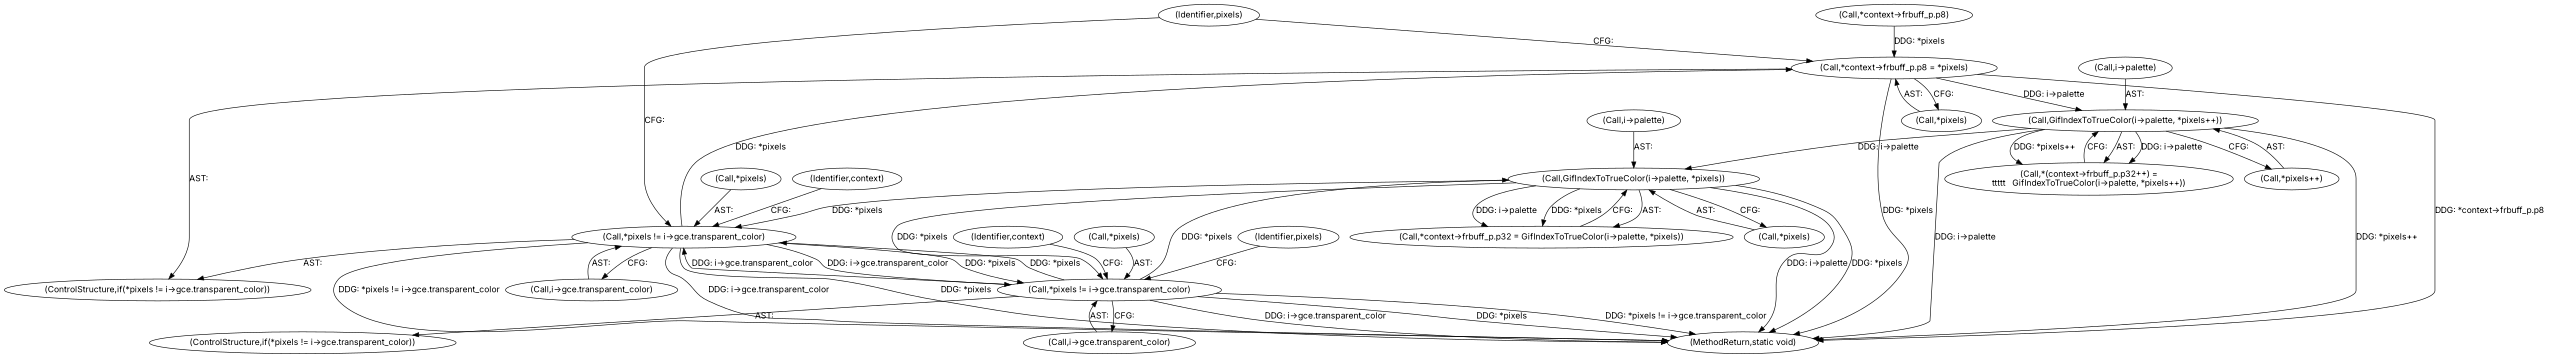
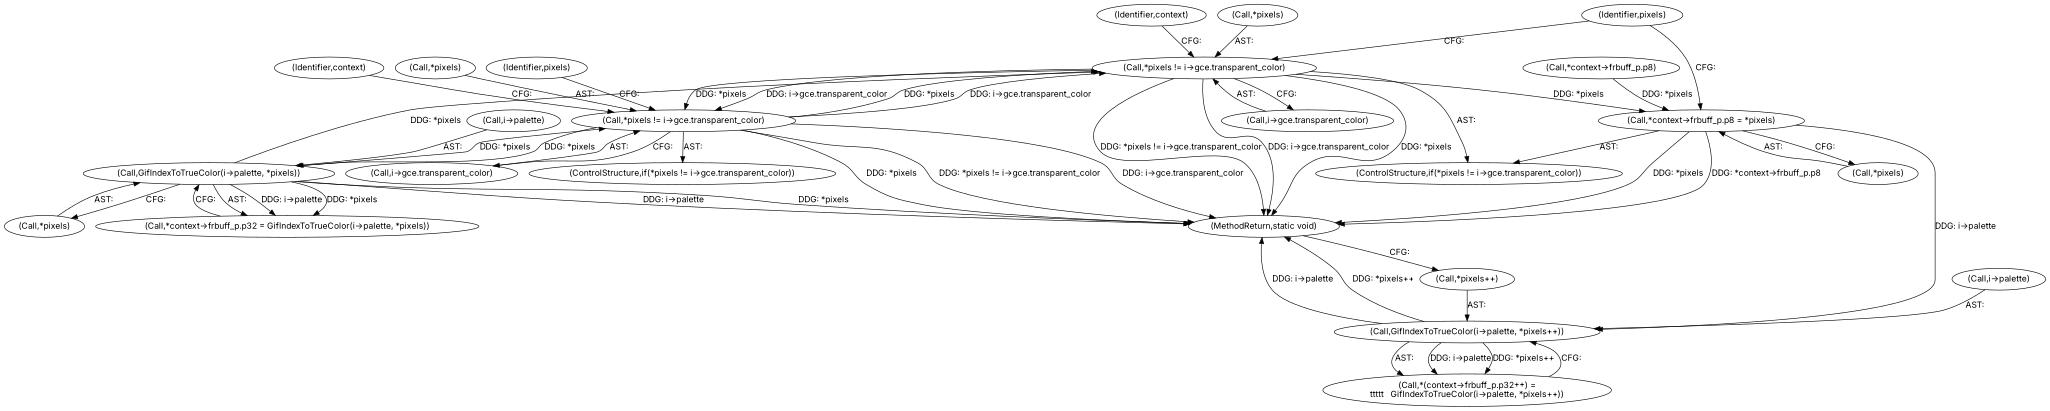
(1861, 142) -> none
(2217, 147) -> (1368, 251)
